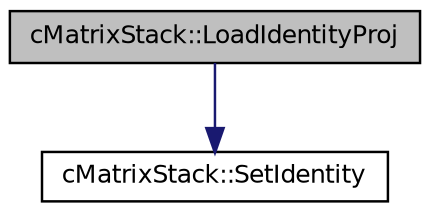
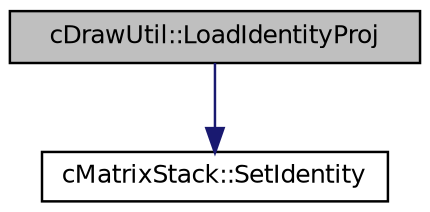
(215, 37) -> (215, 37)
